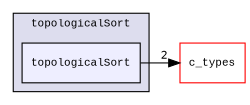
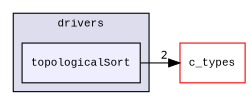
(81, 24) -> (81, 24)
